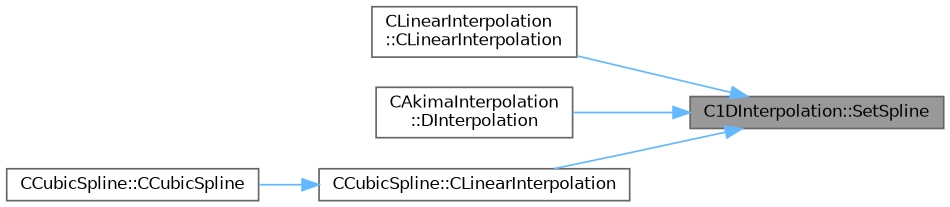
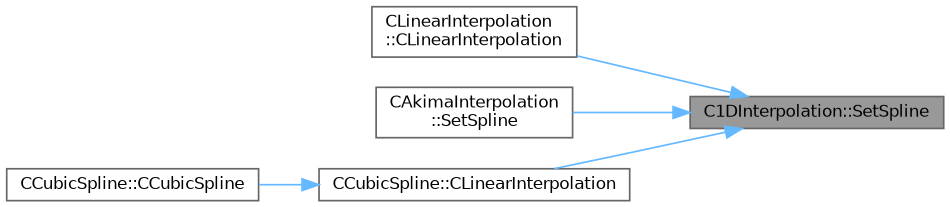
(474, 113) -> (474, 113)
